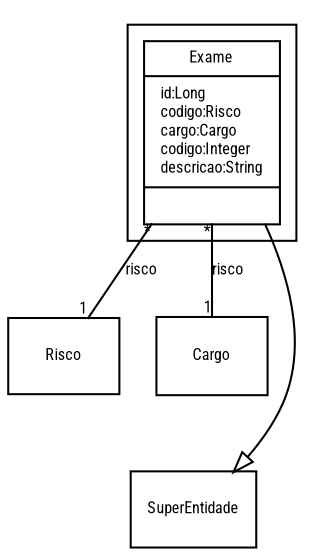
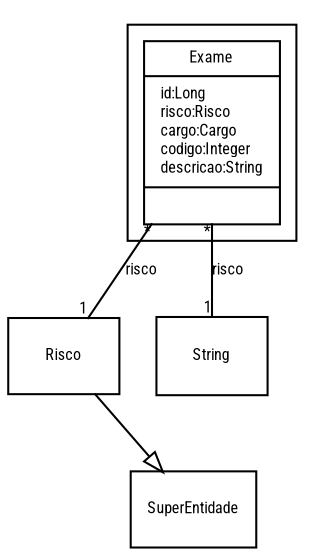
(202, 112) -> (196, 112)
(295, 344) -> (122, 425)
(212, 356) -> (212, 356)
